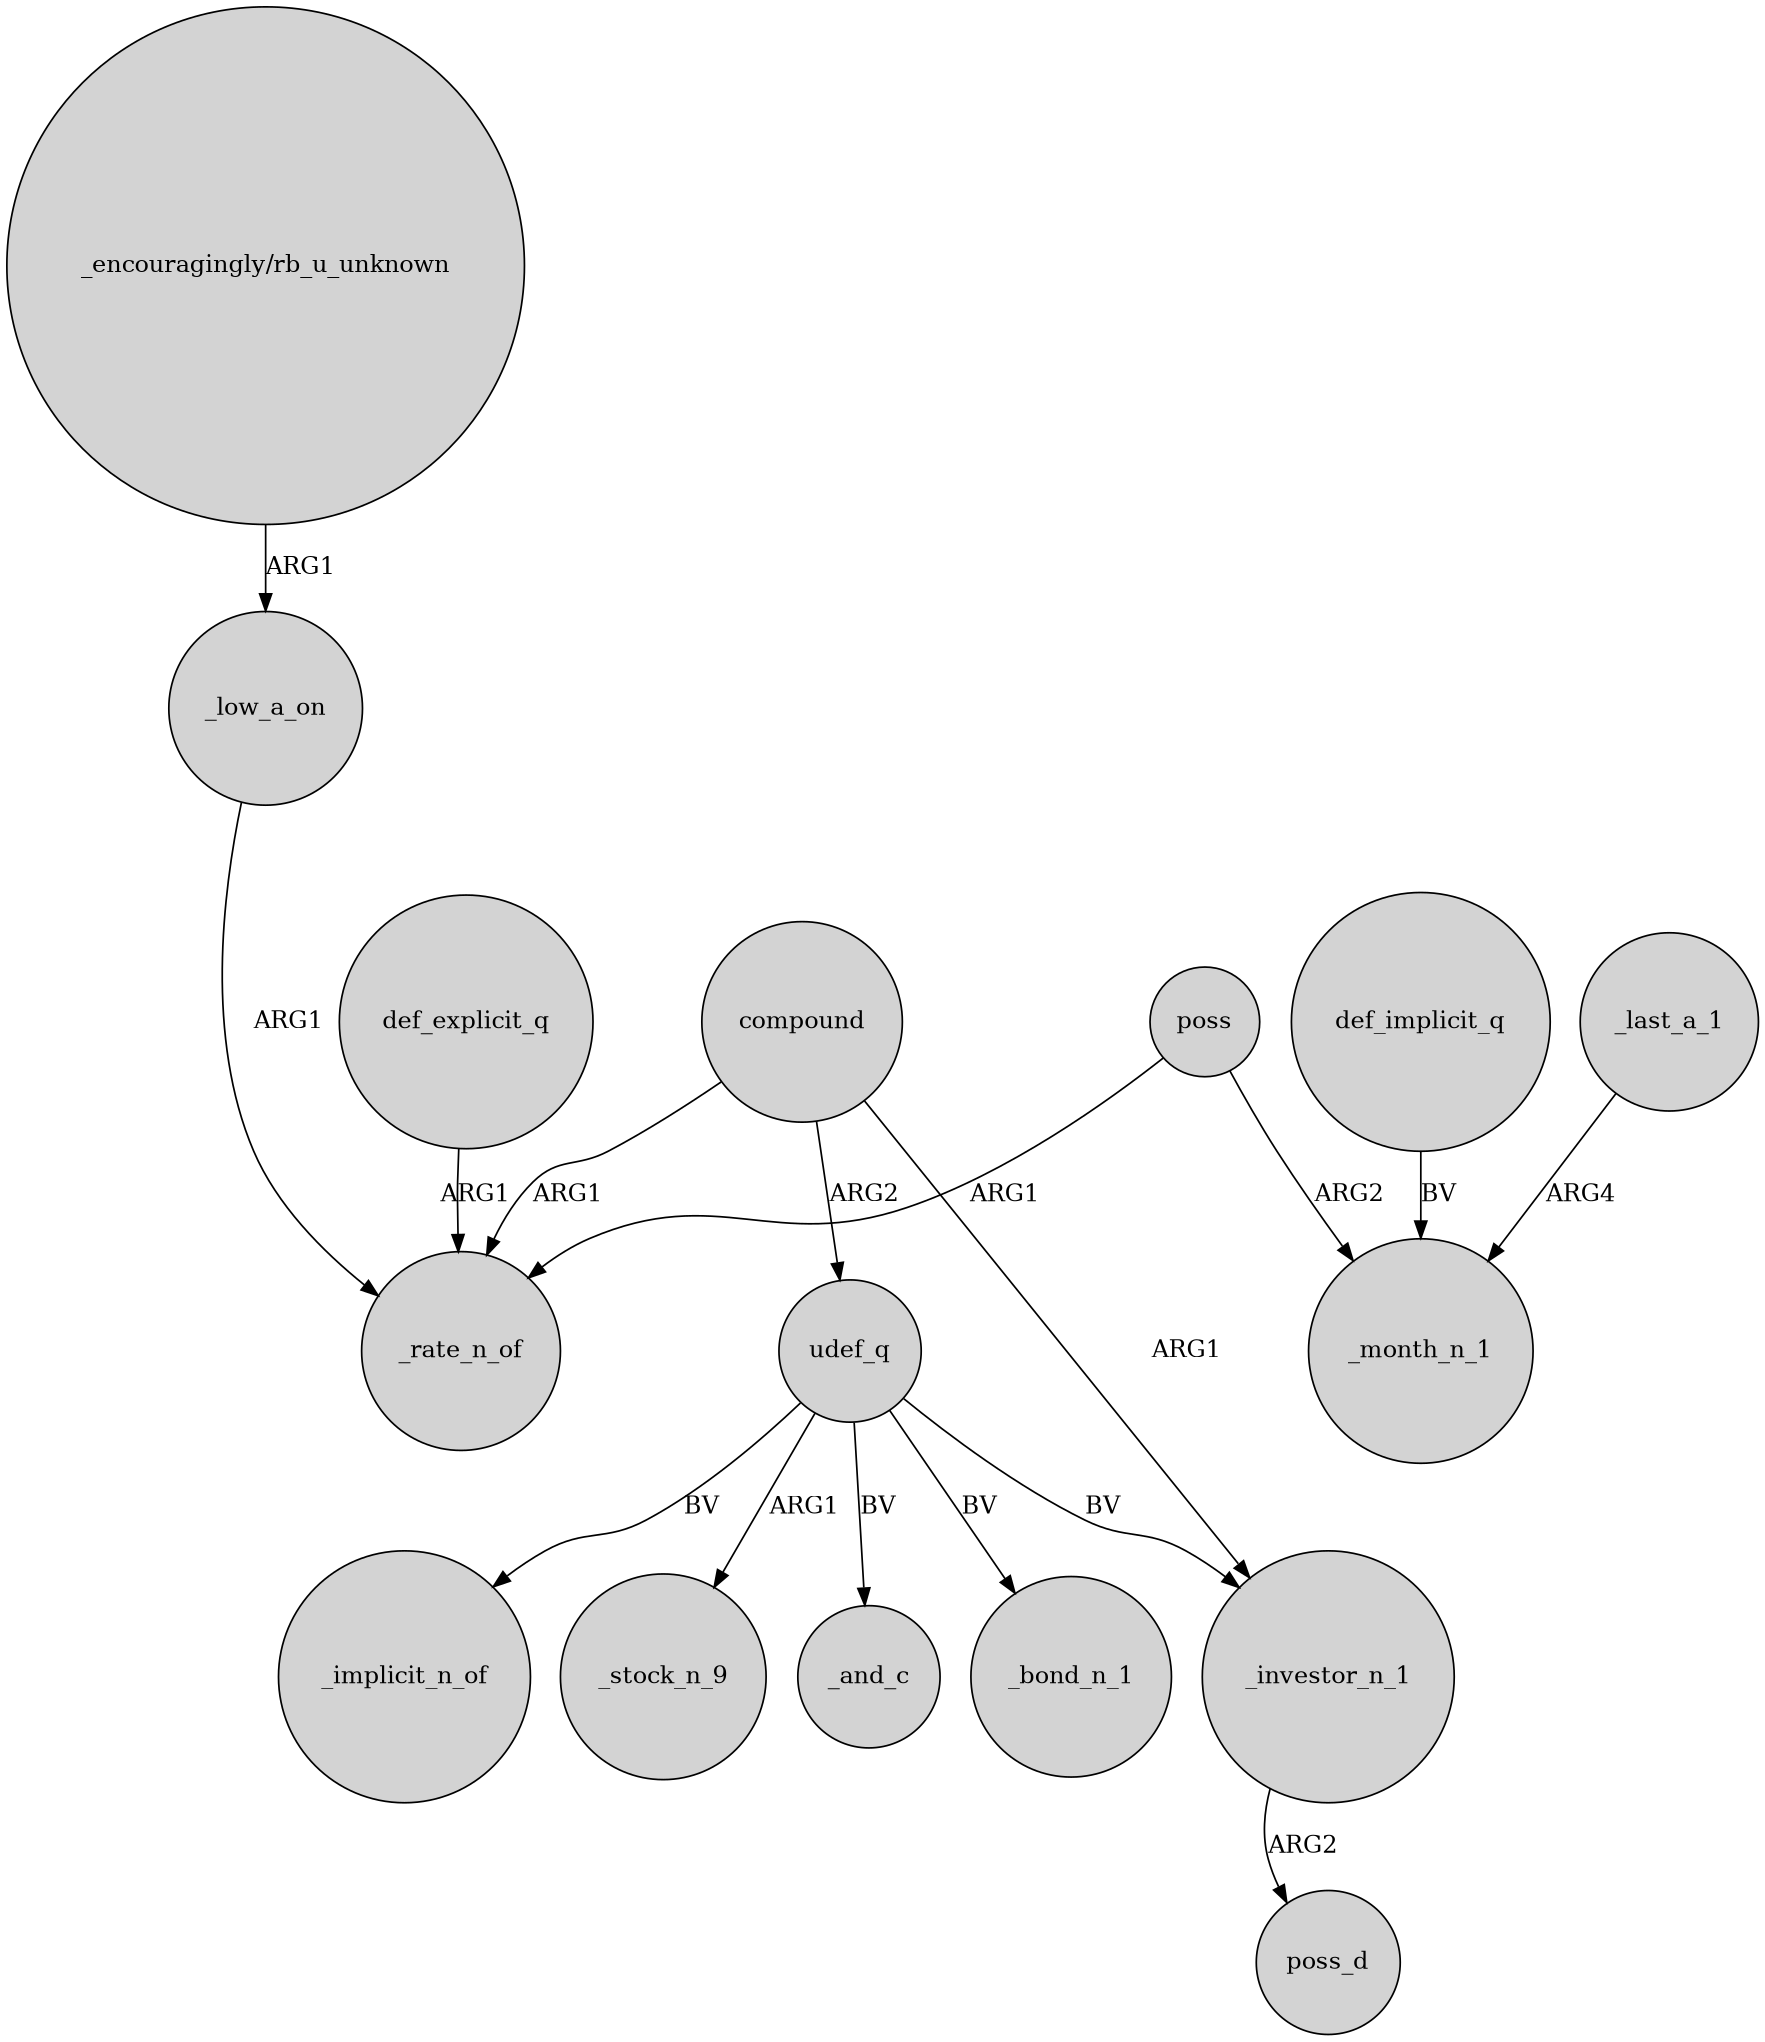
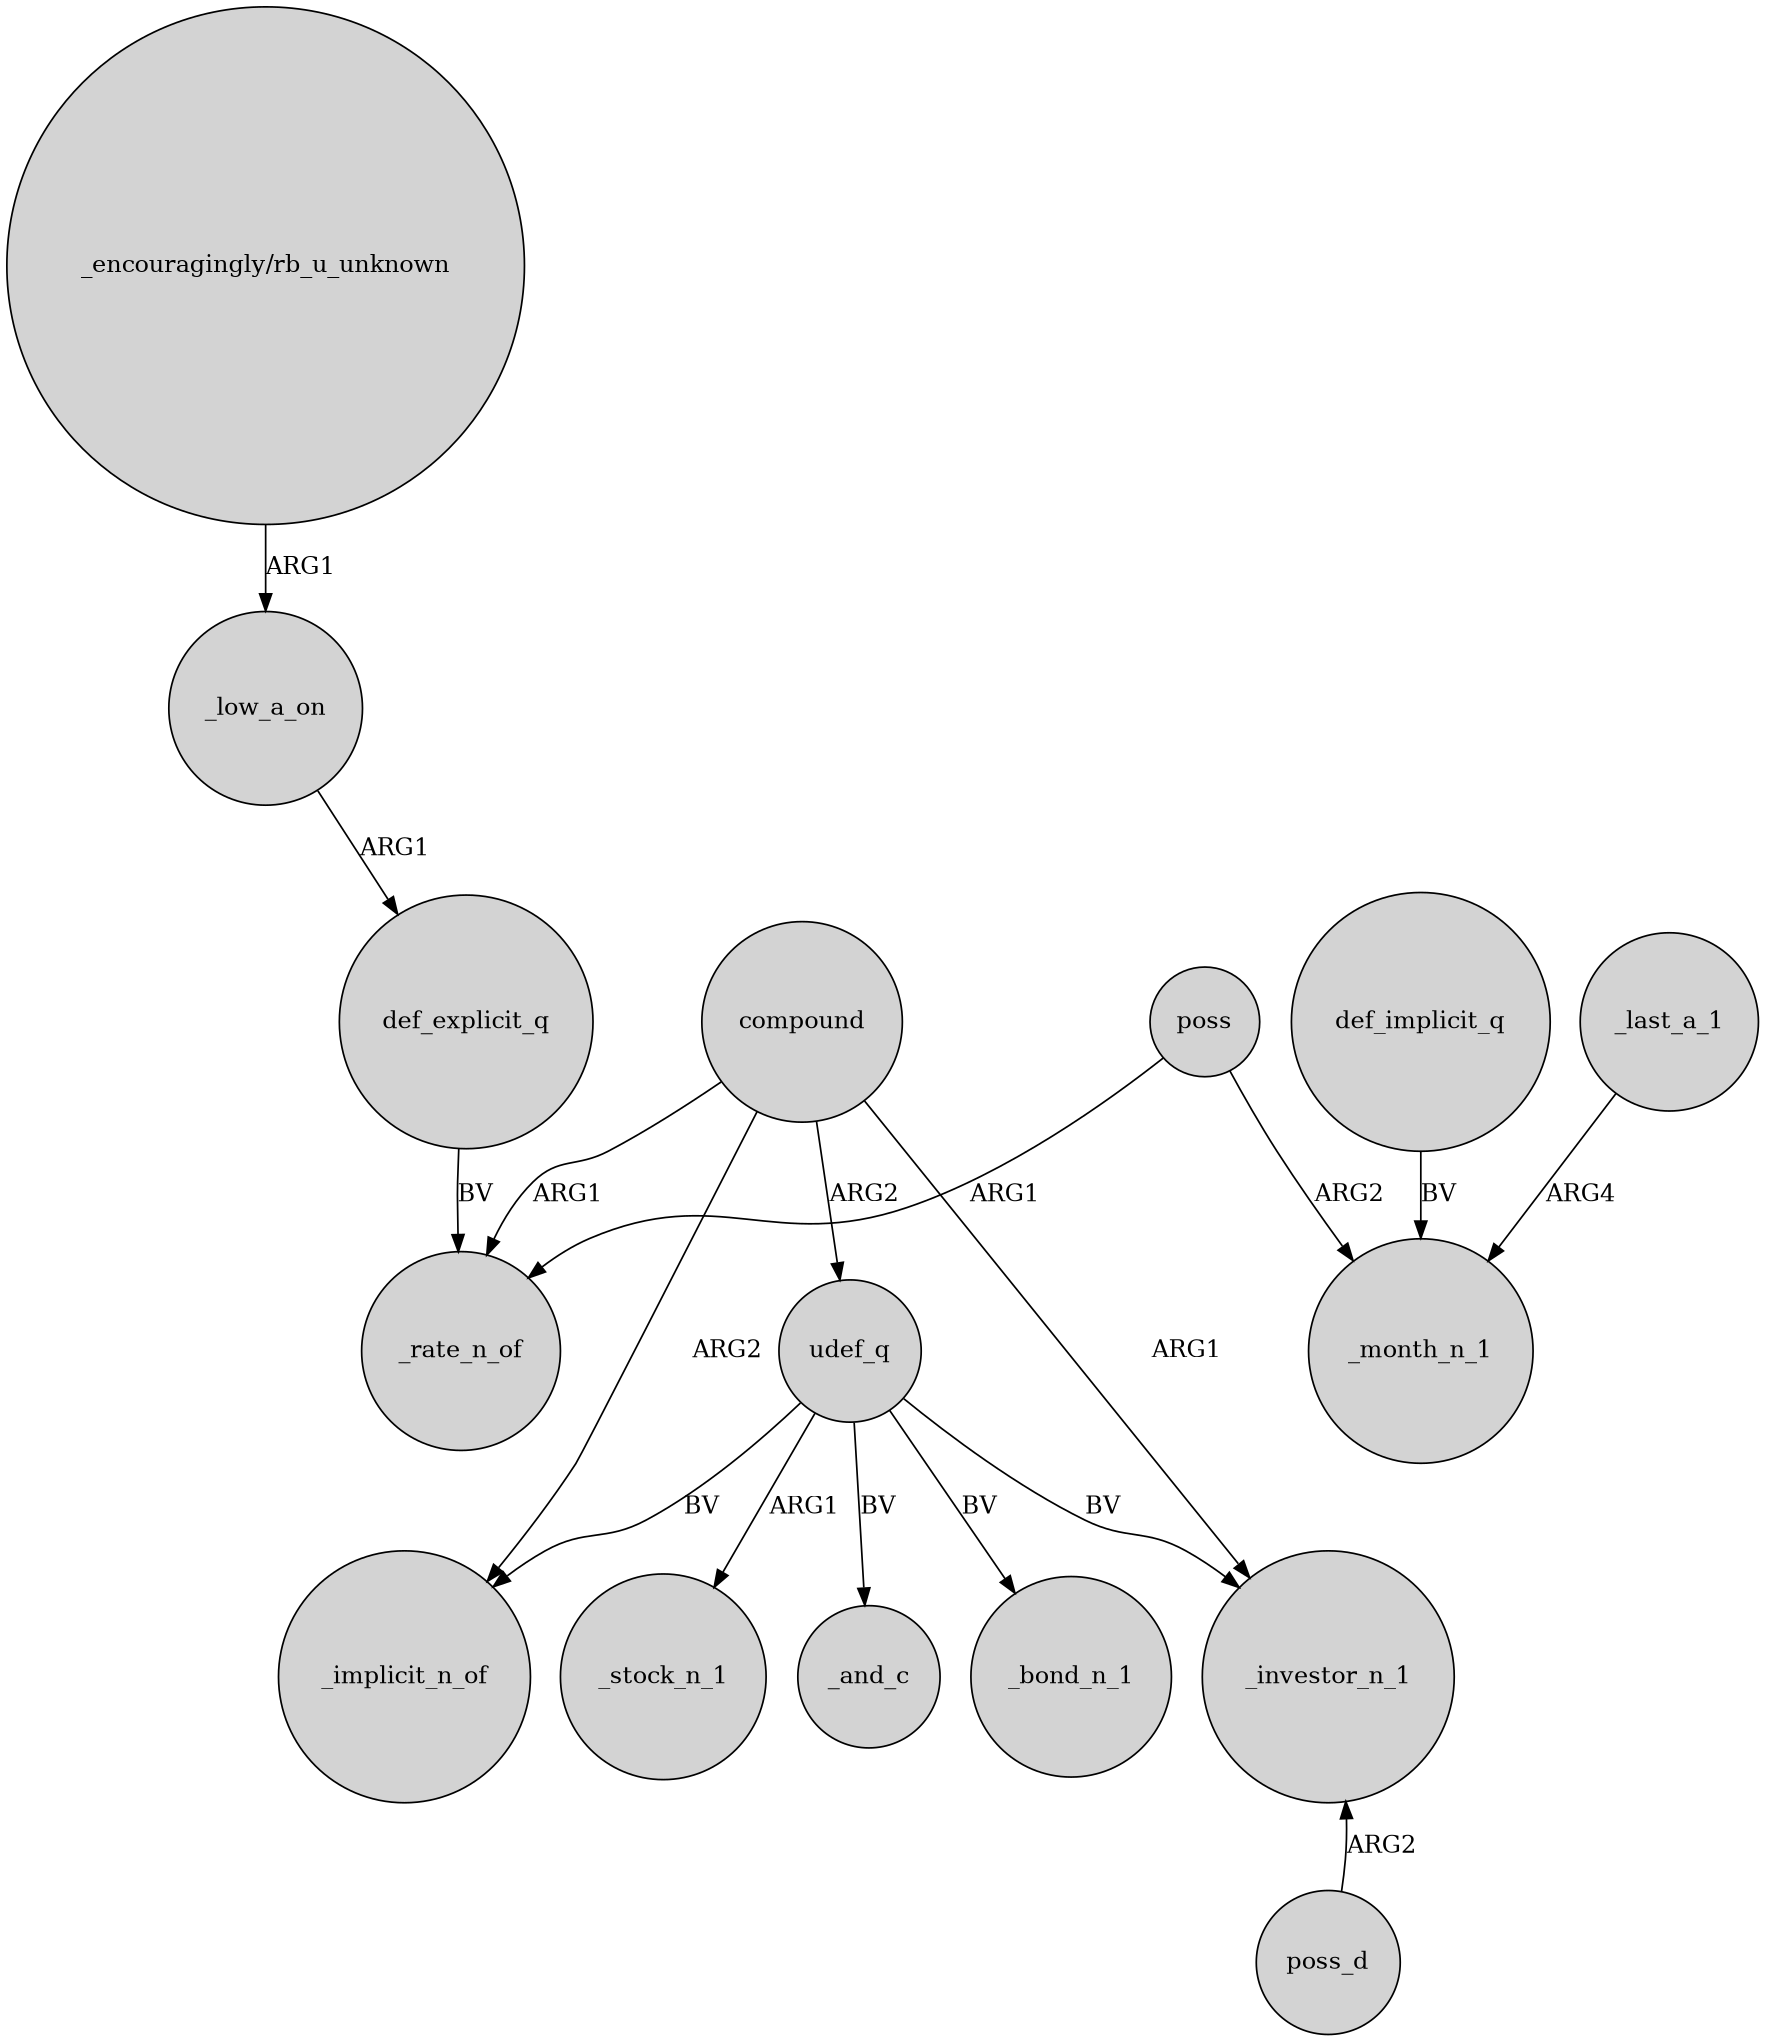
(229, 1066) -> (353, 845)
(476, 1195) -> (476, 1195)
none -> (637, 1346)
(663, 1677) -> (663, 1677)
(1265, 1839) -> (1346, 1855)
